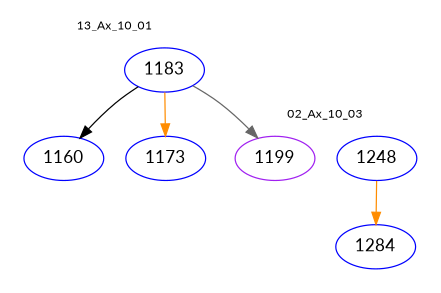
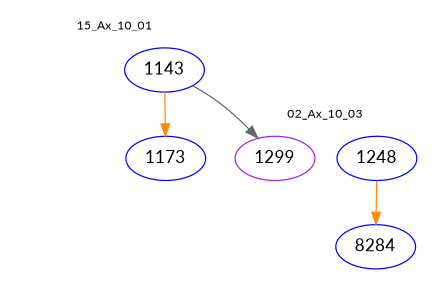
(115, 26) -> (115, 26)
(165, 70) -> (165, 70)
(64, 158) -> none
(275, 158) -> (275, 158)
(376, 247) -> (376, 247)
